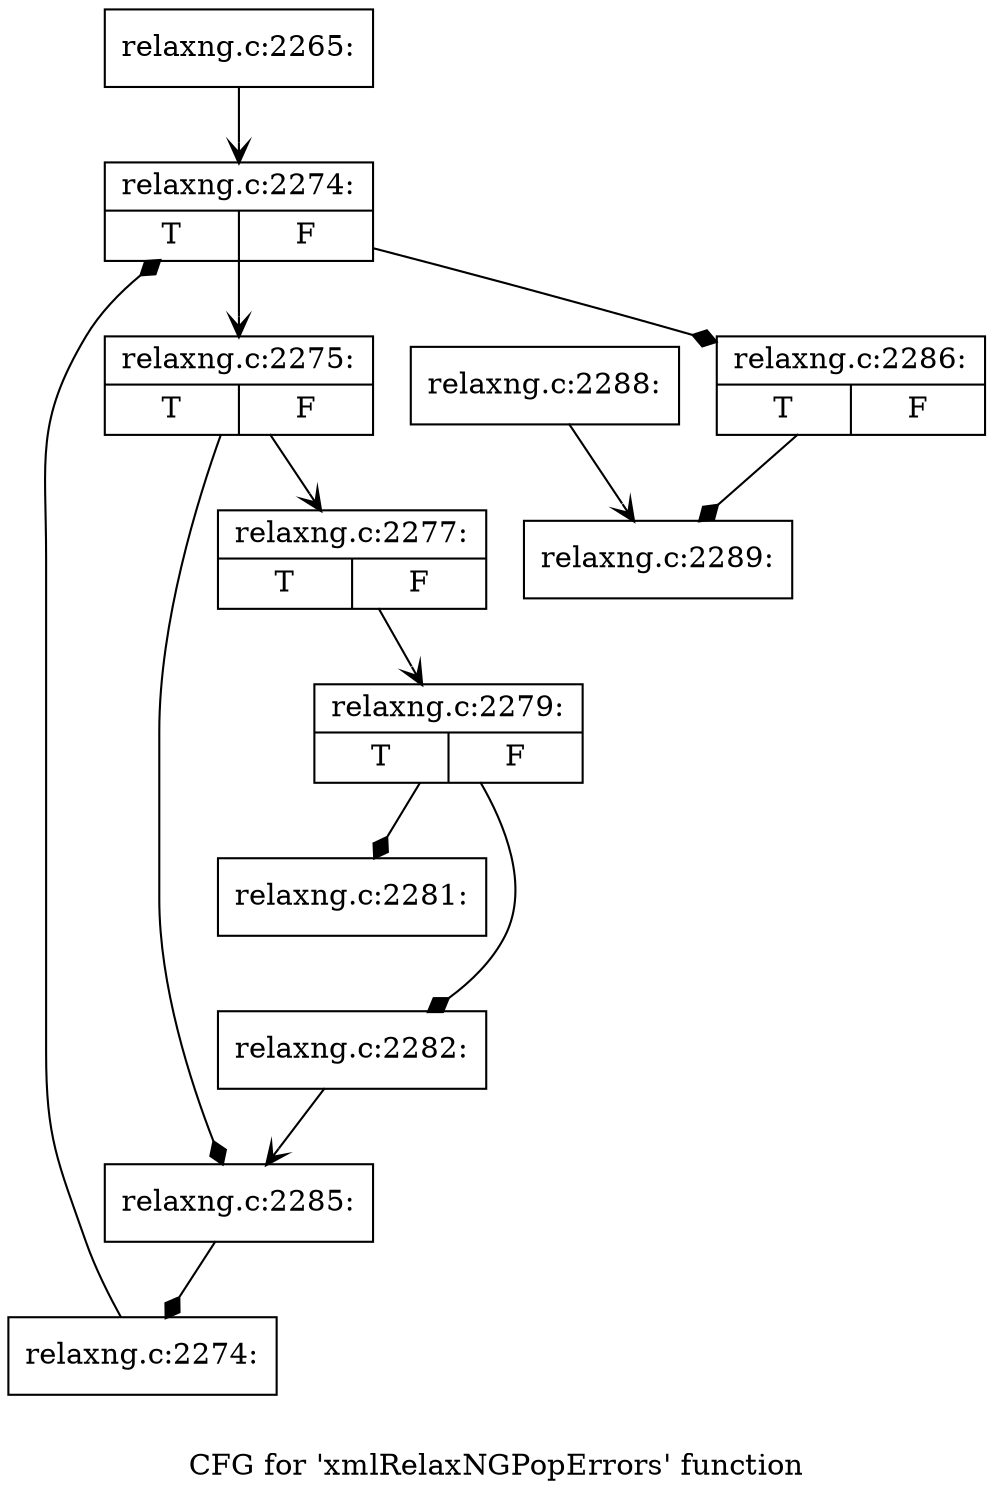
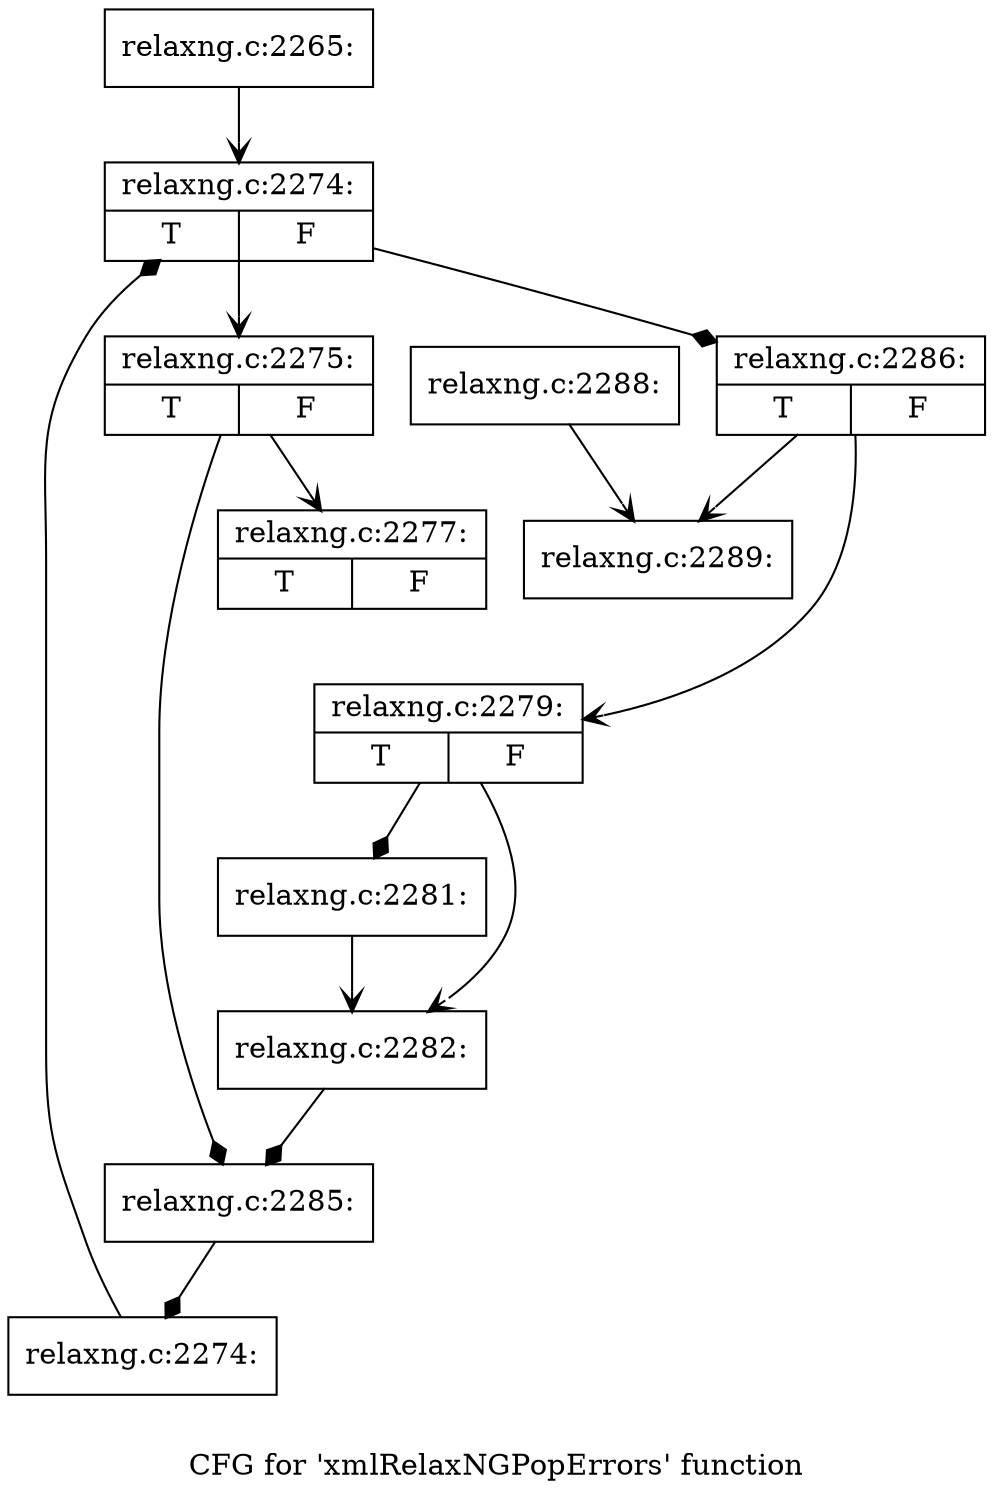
(757, 471) -> (757, 471)
(395, 637) -> (793, 628)
(515, 899) -> (515, 899)
none -> (352, 963)
(302, 1118) -> (302, 1118)
